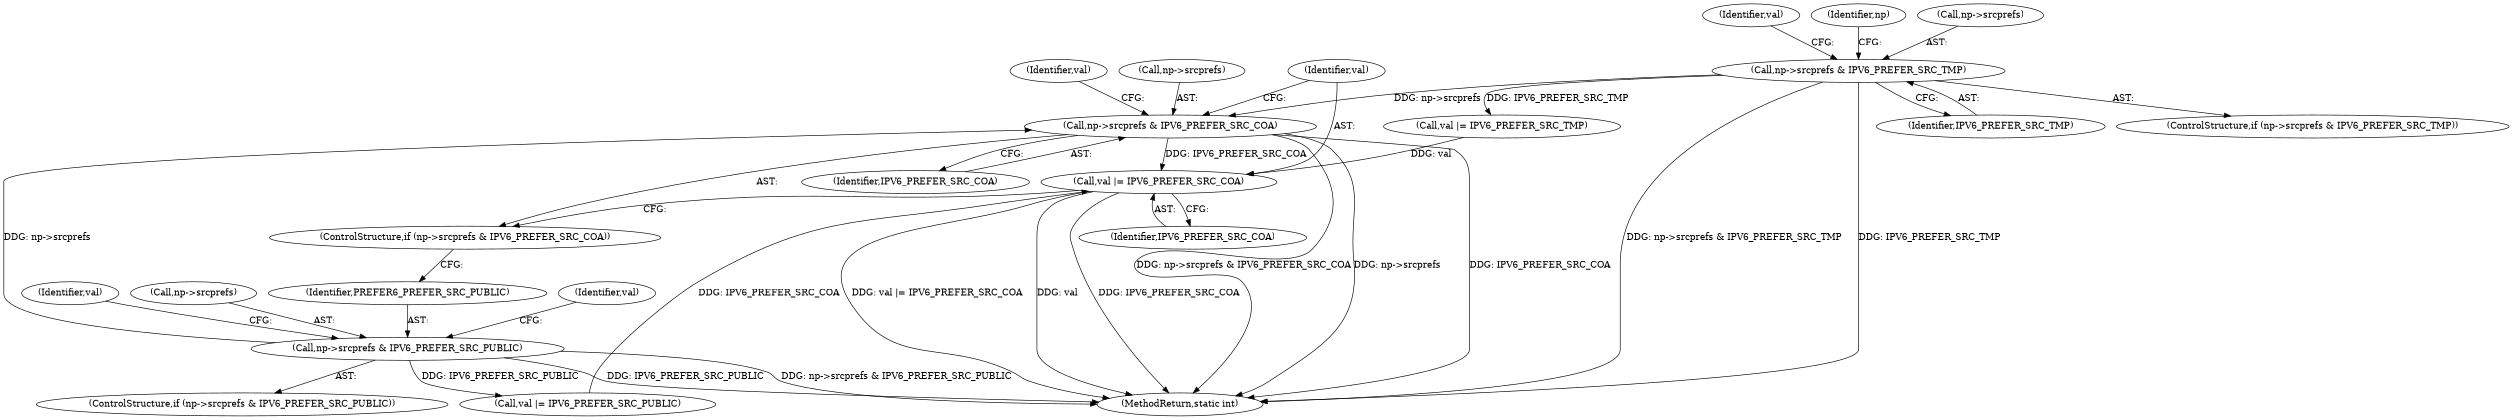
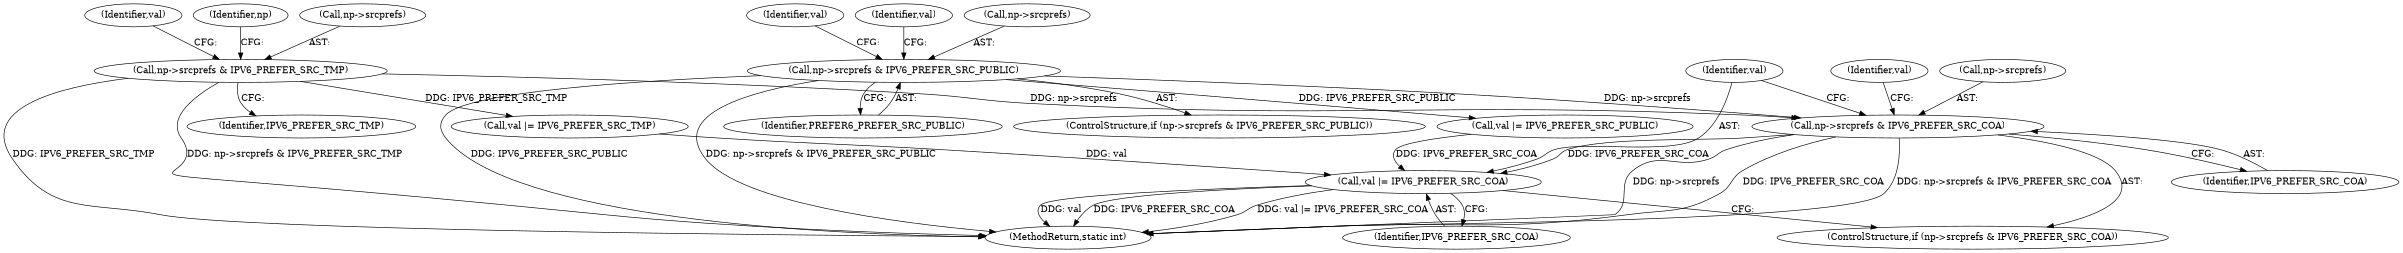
(1946, 96) -> none
(2313, 126) -> none
(439, 263) -> (863, 95)
